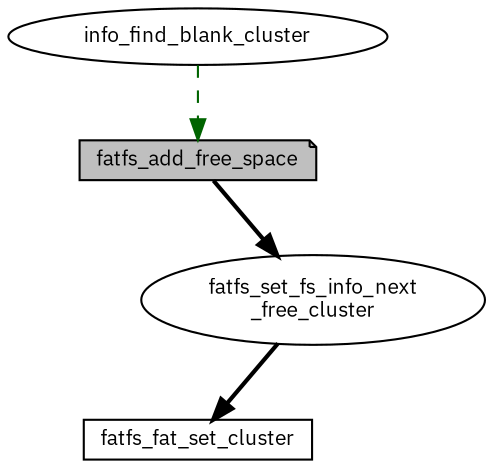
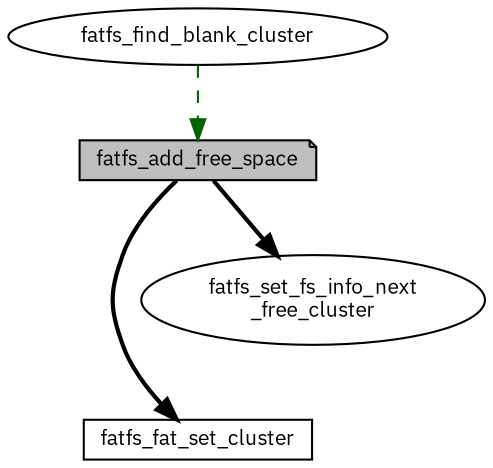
(198, 37) -> (198, 37)
(253, 373) -> (113, 289)
